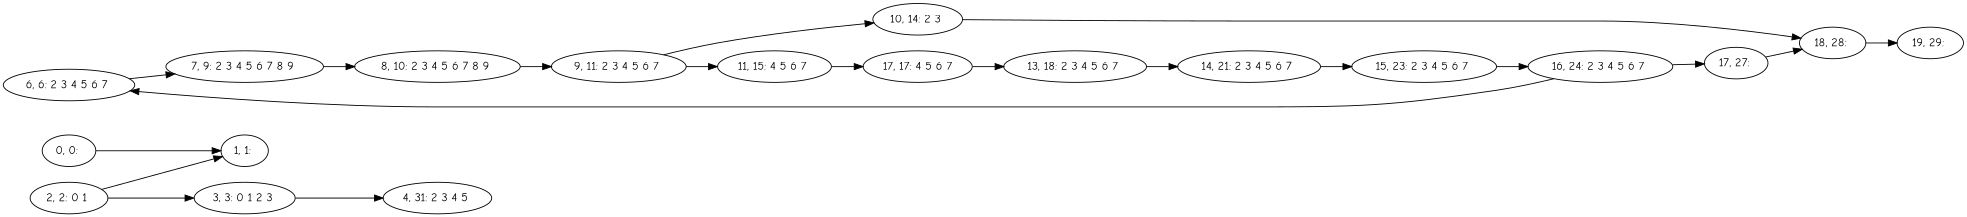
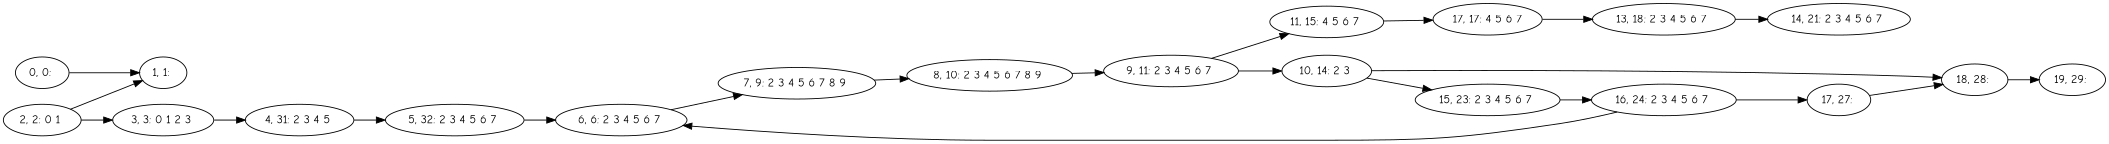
(1332, 67) -> (1395, 83)
none -> (455, 120)
